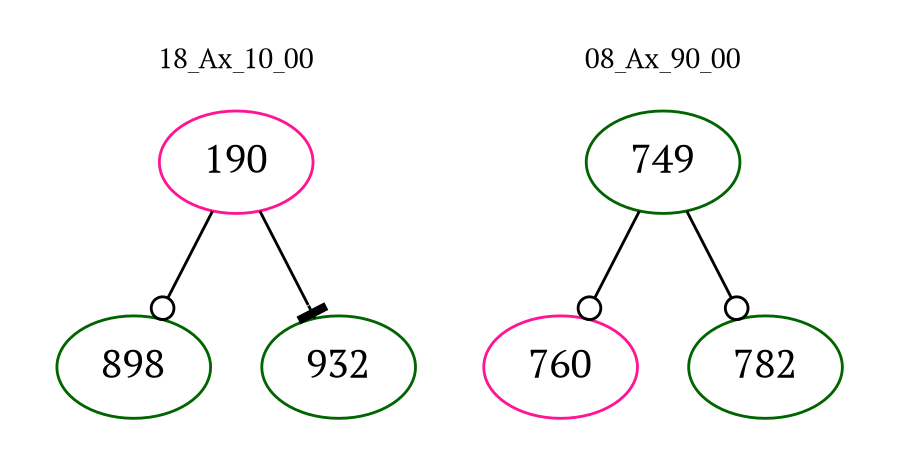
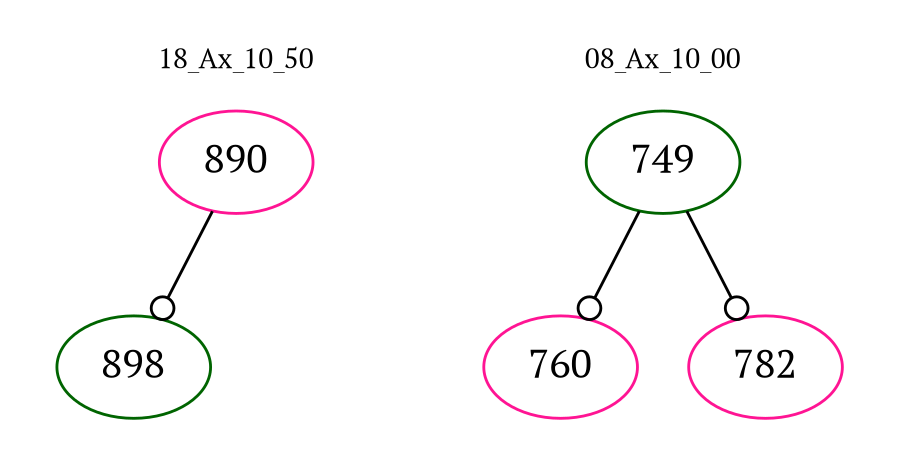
(236, 61) -> (236, 61)
(663, 61) -> (663, 61)
(236, 162) -> (236, 162)
(339, 367) -> none
(766, 367) -> (766, 367)
